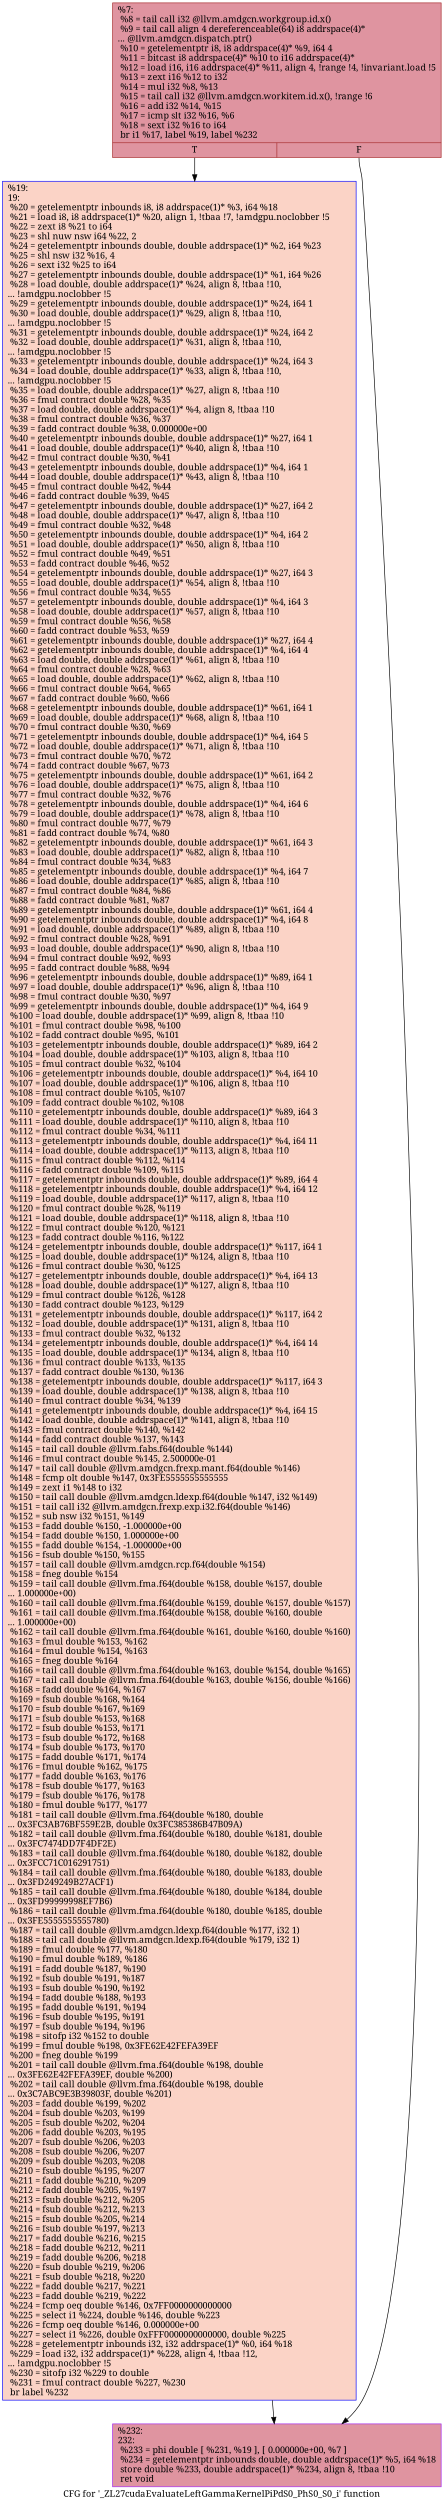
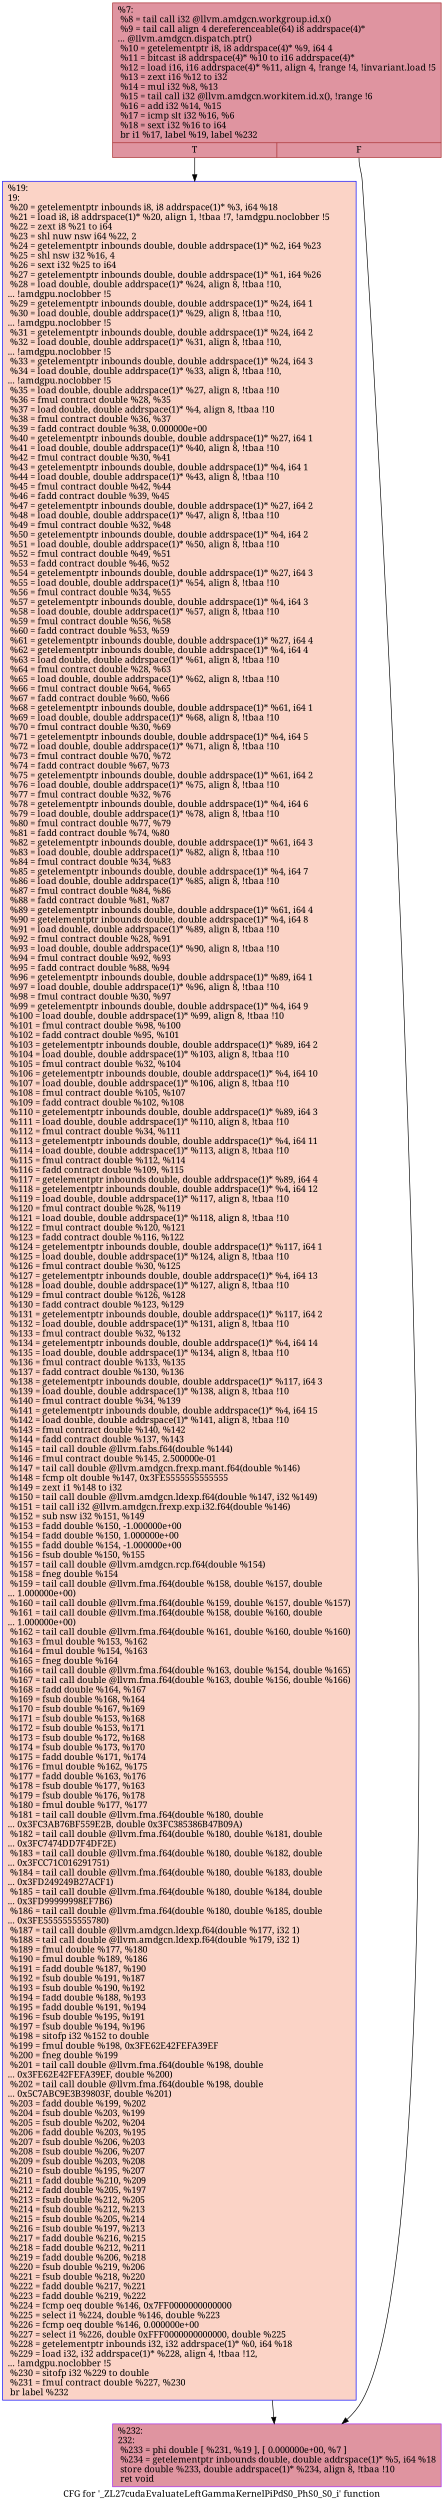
(90, 2094) -> (90, 2094)
